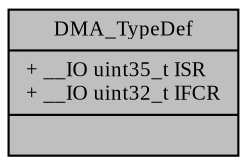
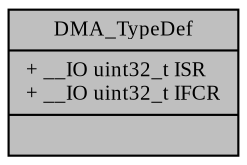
(117, 70) -> (117, 70)
